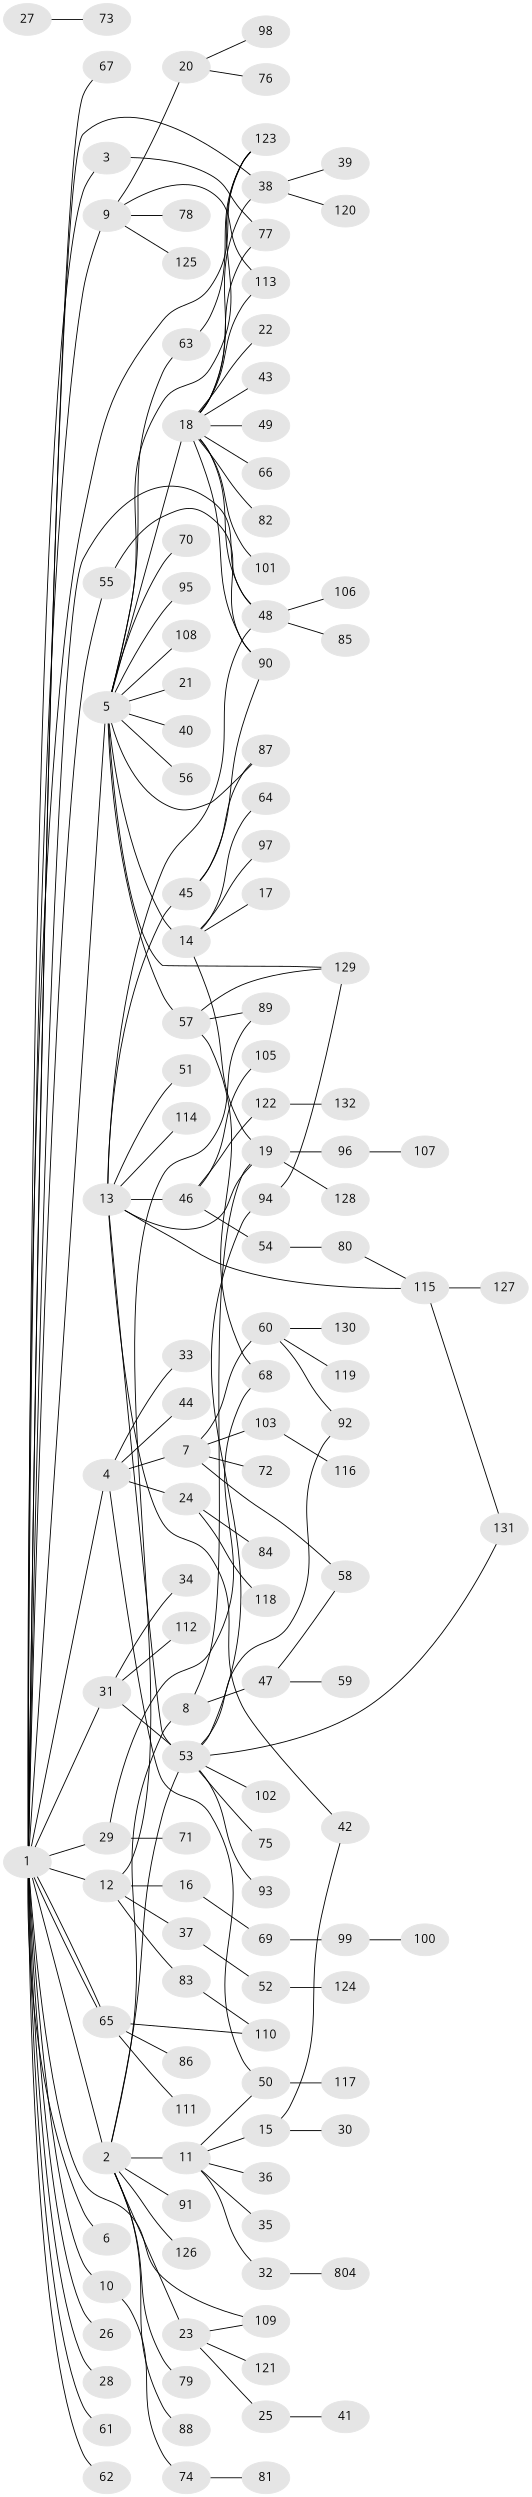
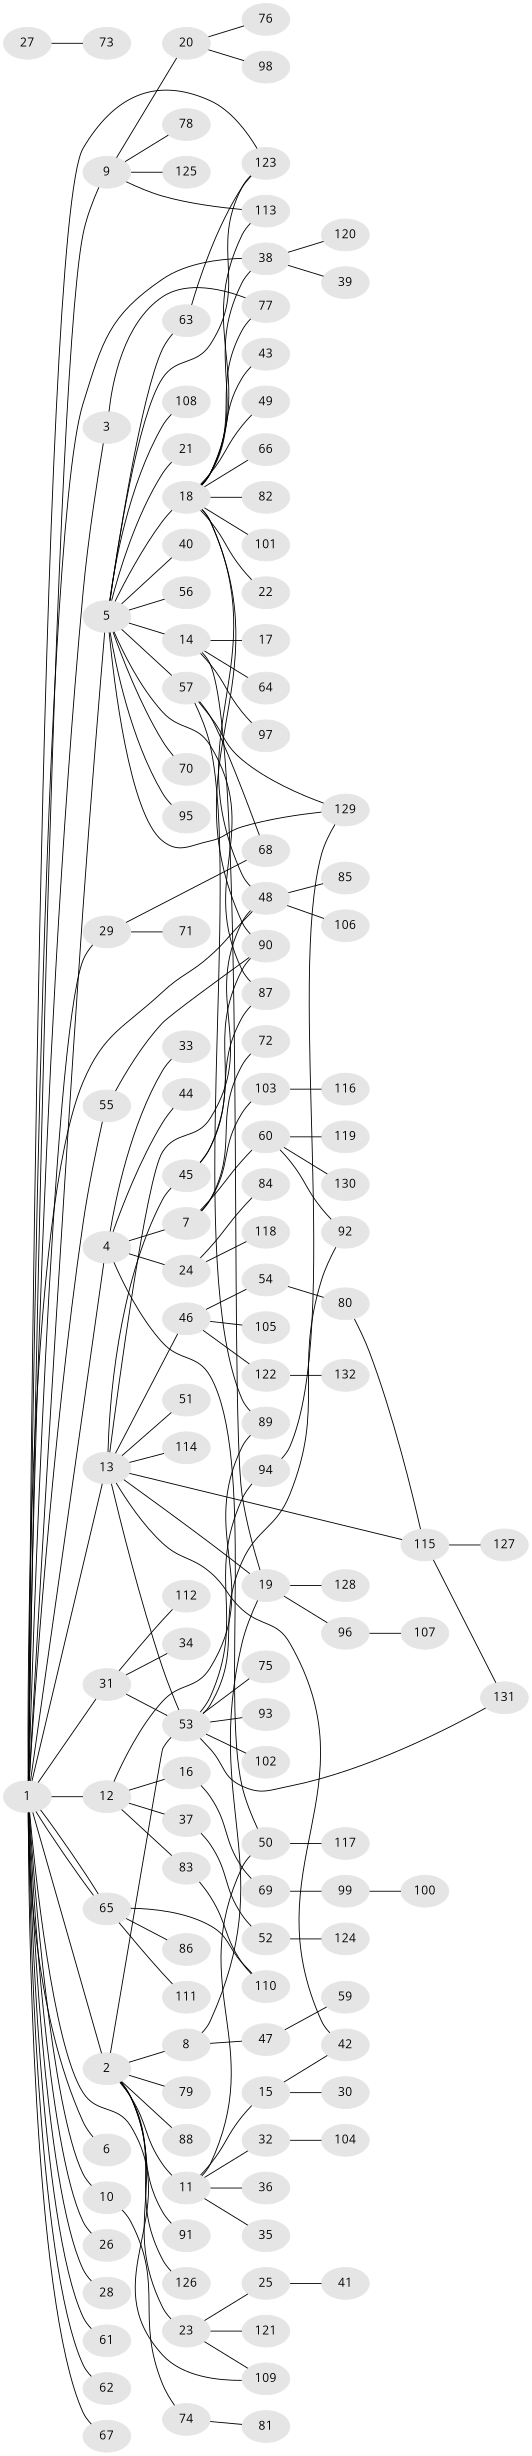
(345, 1577) -> none
none -> (67, 1632)
(345, 2274) -> (345, 2140)
